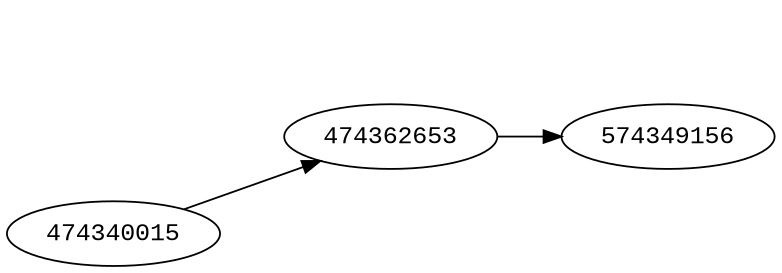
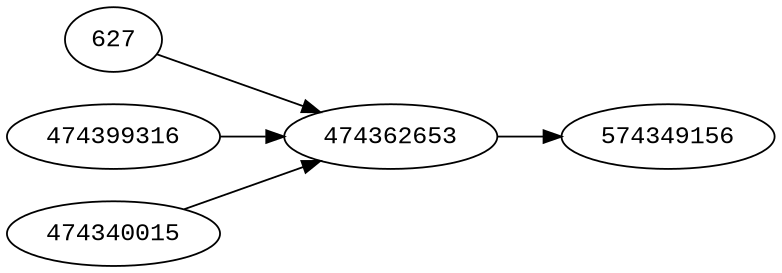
none -> (113, 40)
none -> (113, 137)
